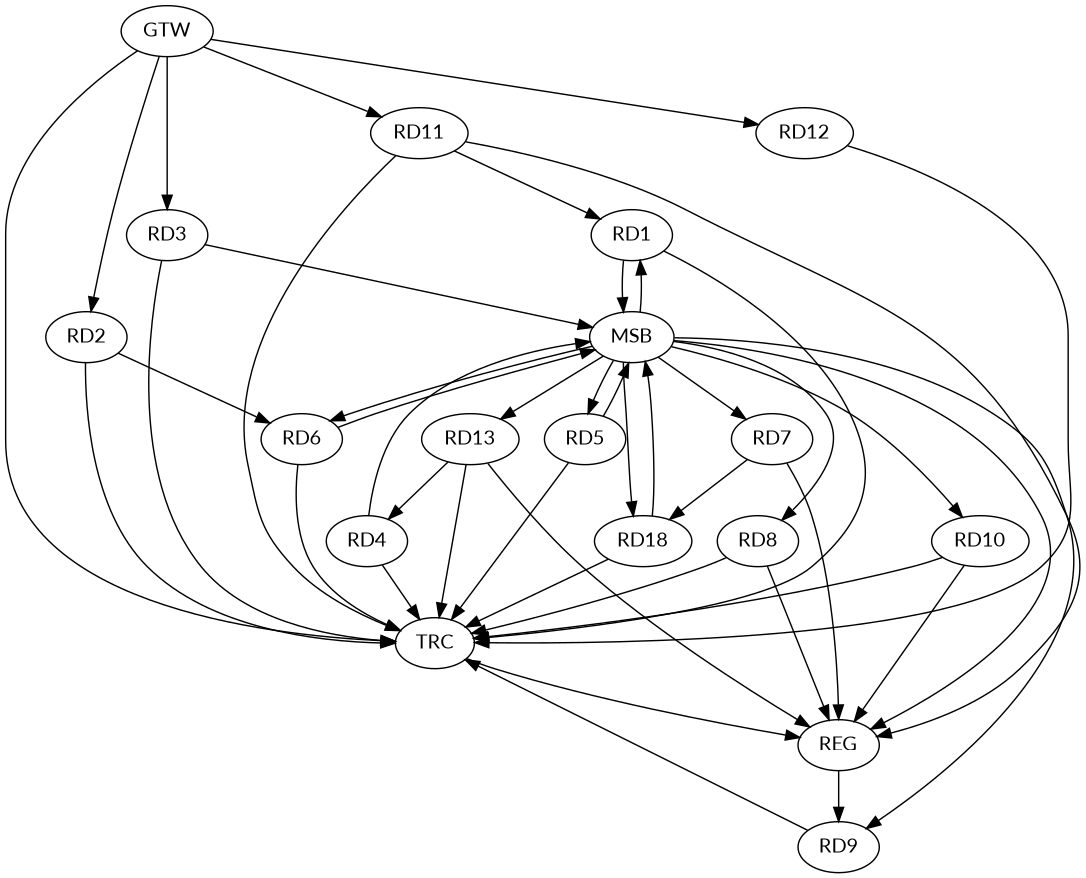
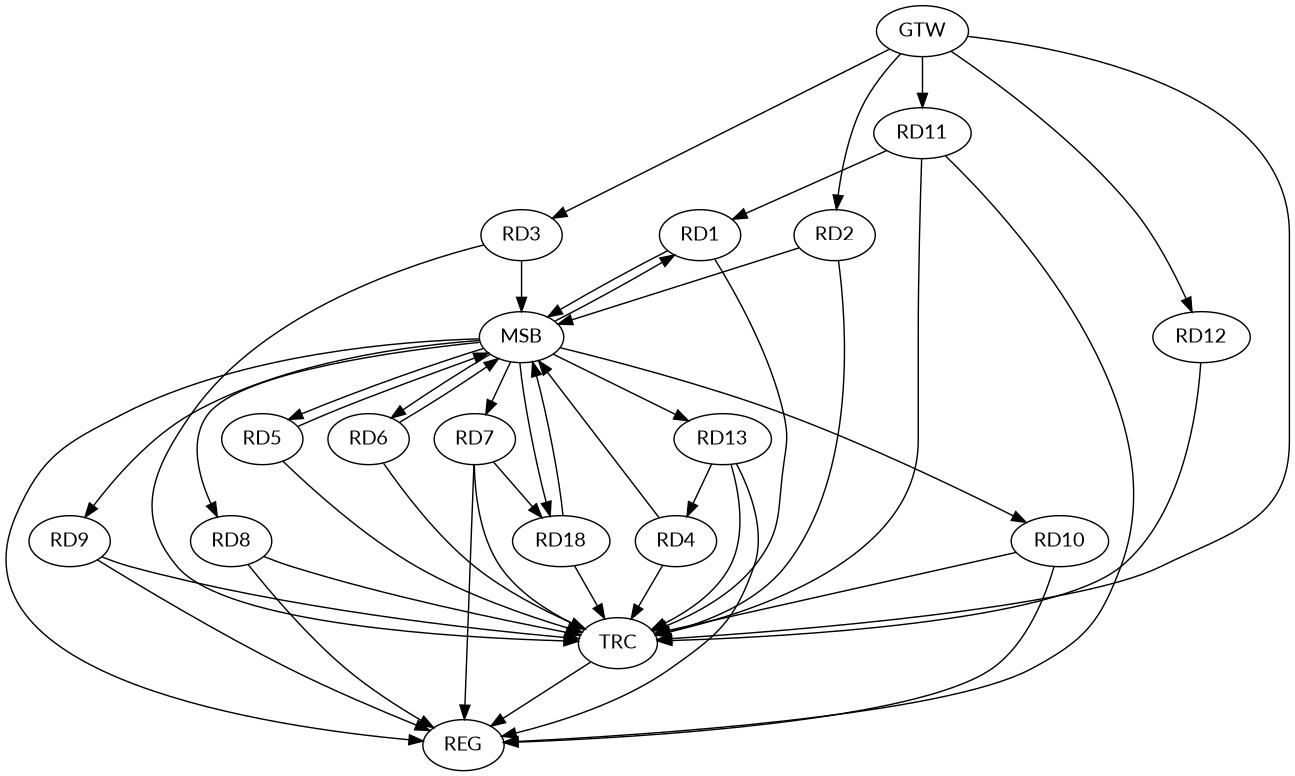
(187, 385) -> (686, 284)
none -> (497, 560)
(839, 789) -> (253, 650)
